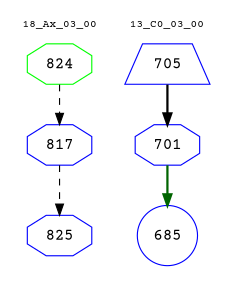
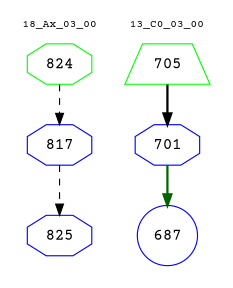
(167, 64) -> (167, 64)
(167, 236) -> (167, 236)
